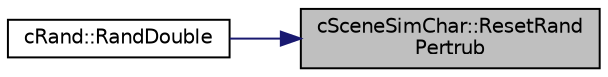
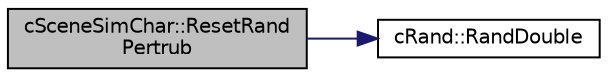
(255, 39) -> (332, 39)
